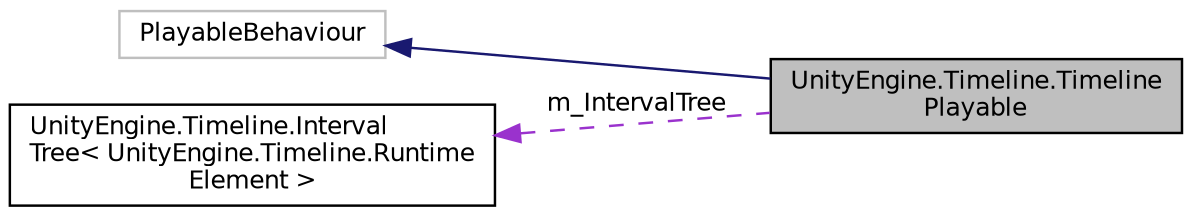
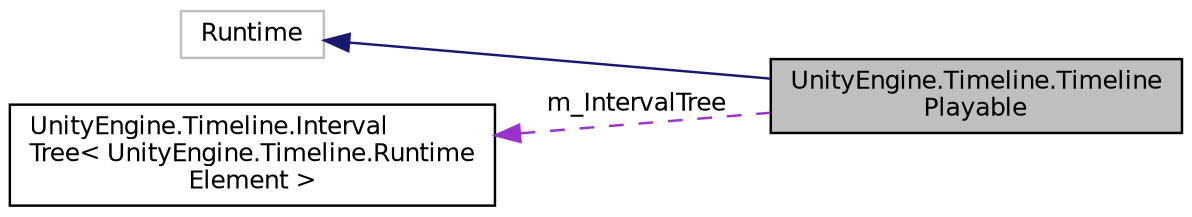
(252, 34) -> (252, 34)
